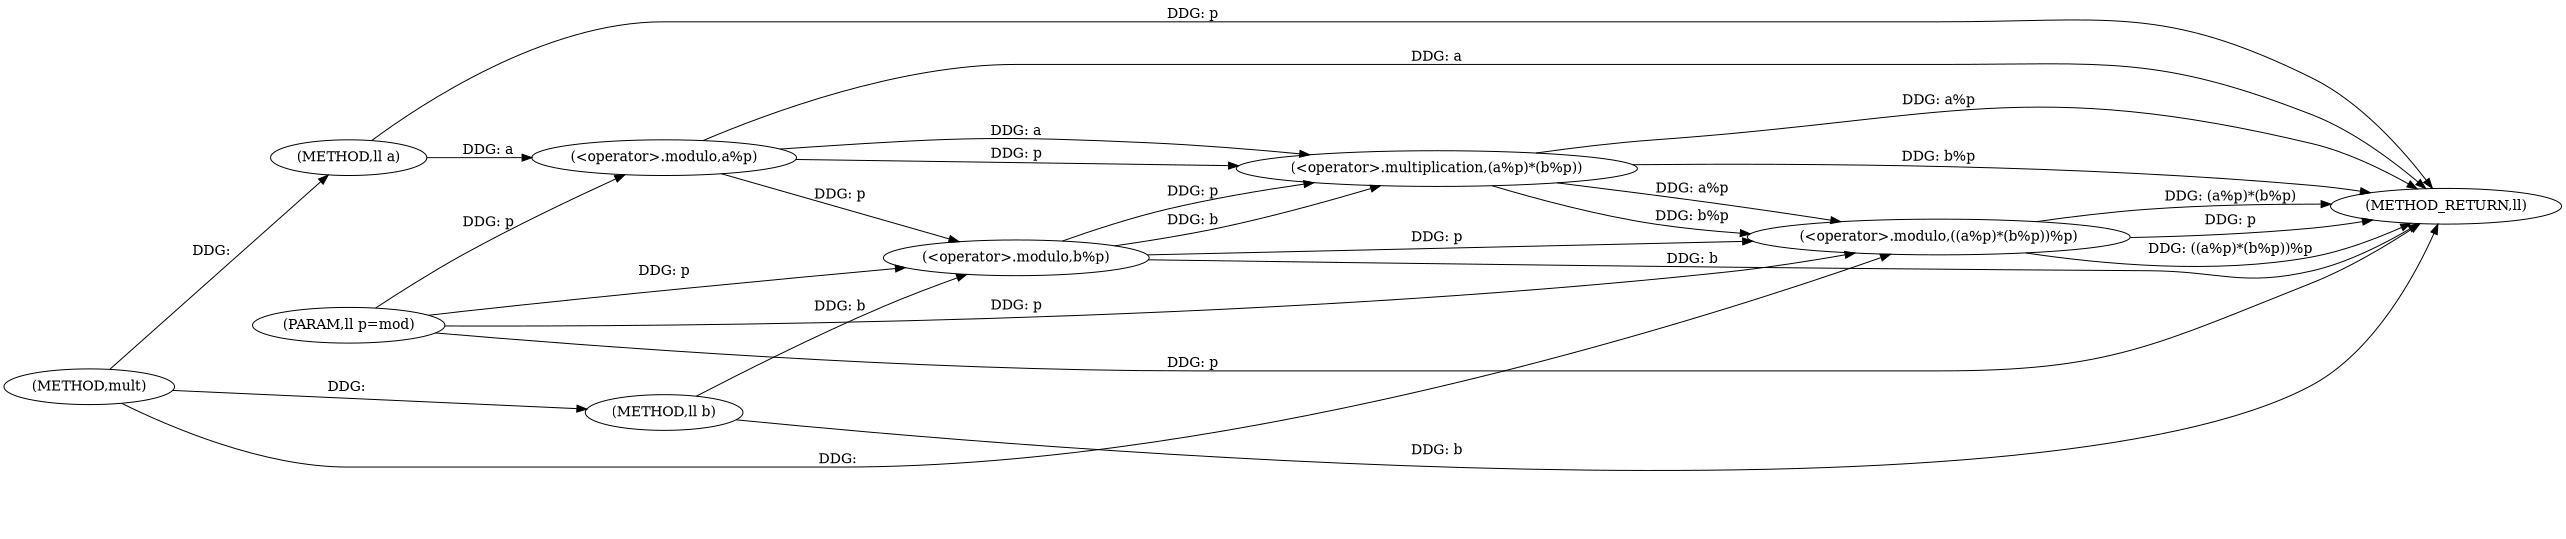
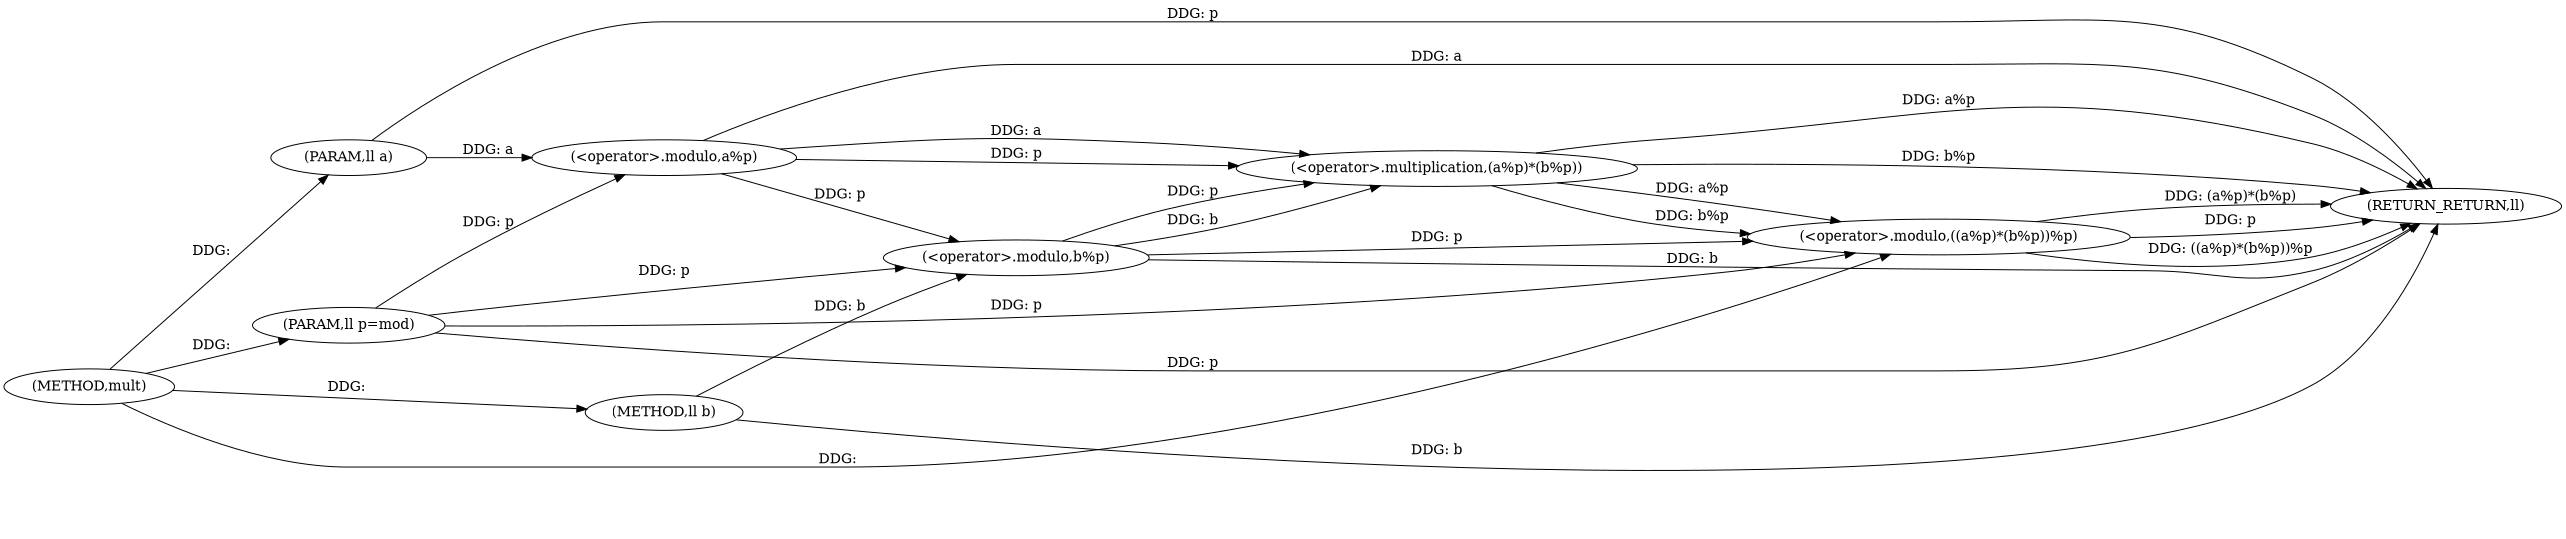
(349, 158) -> (349, 158)
(2446, 206) -> (2446, 206)
none -> (213, 358)
